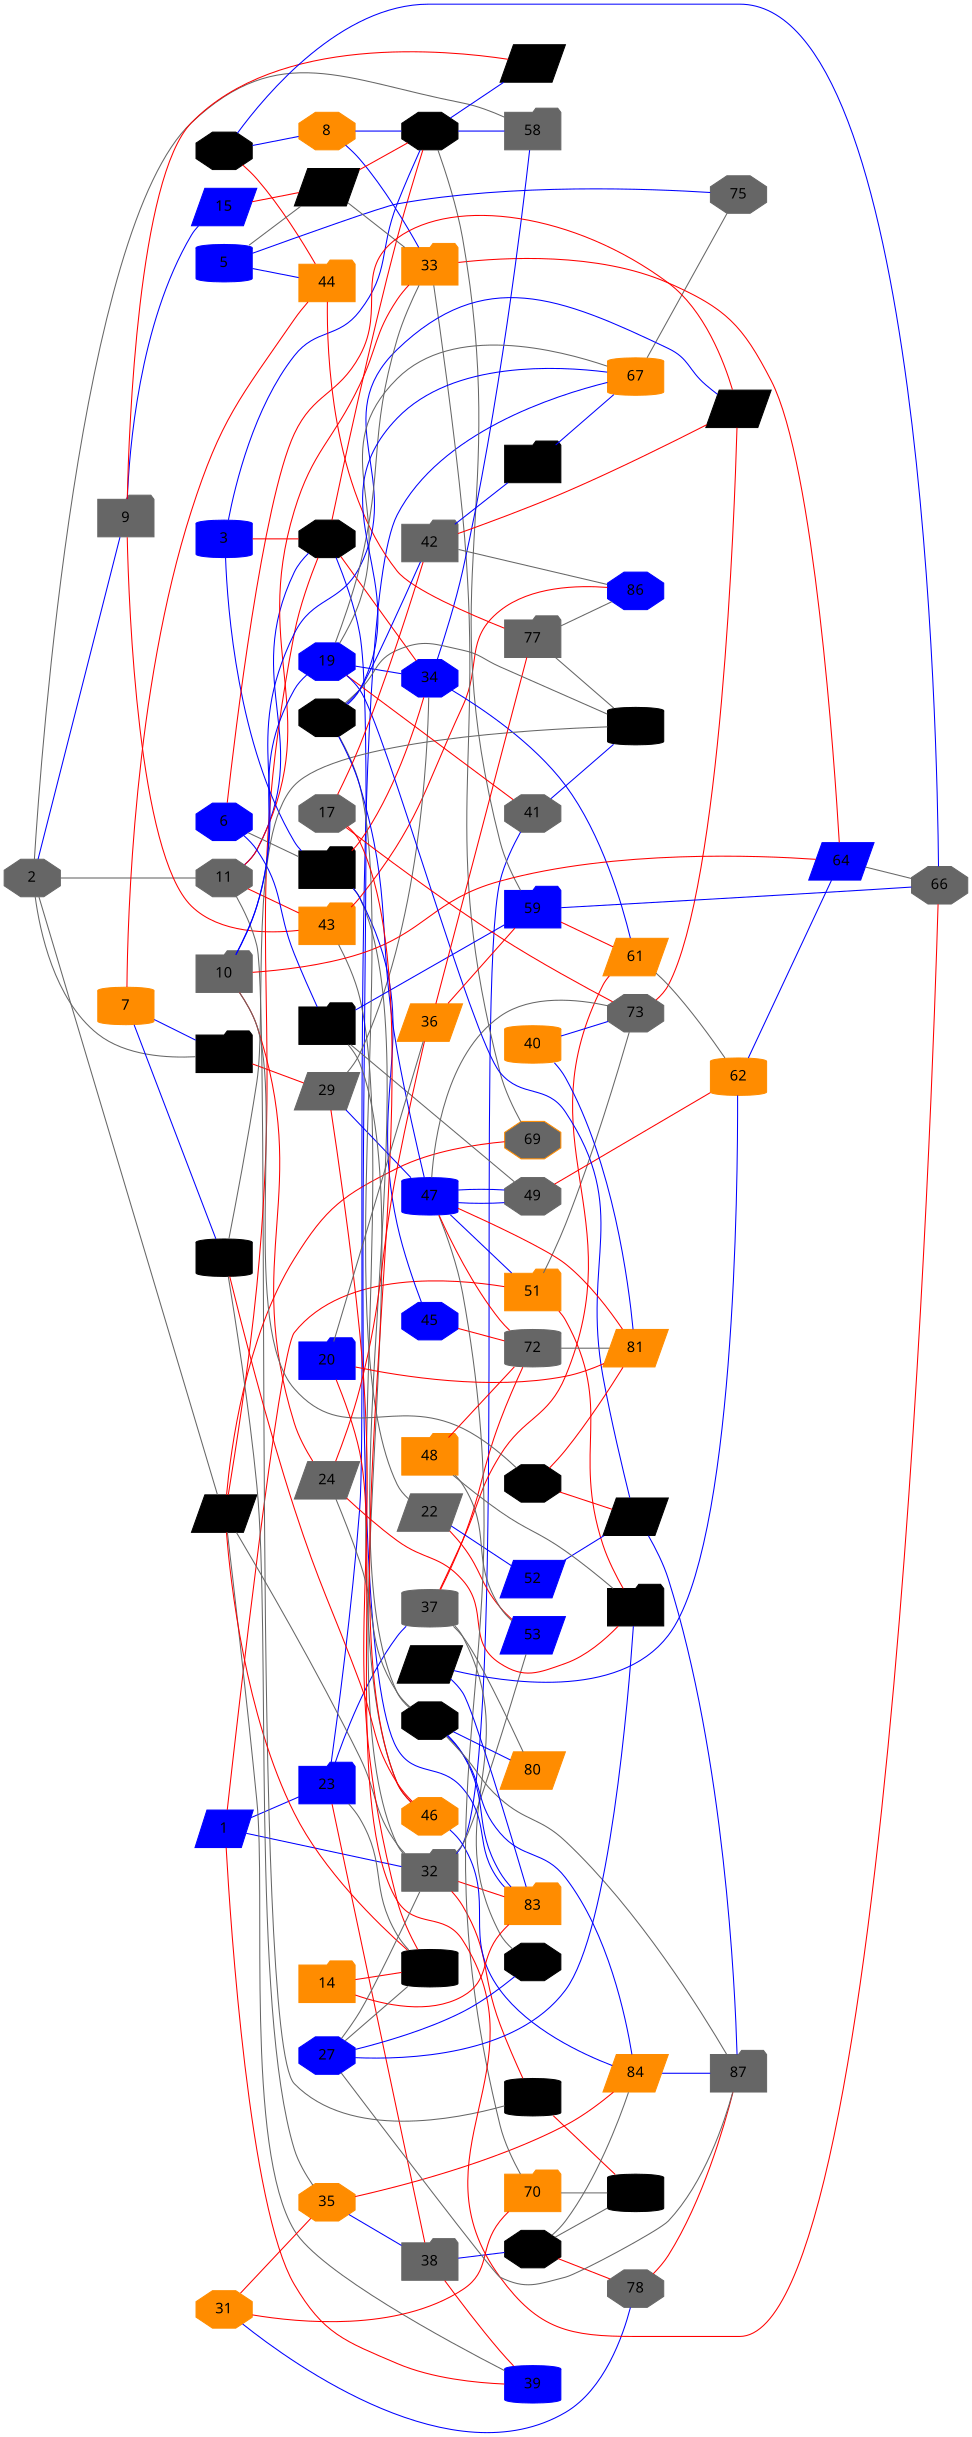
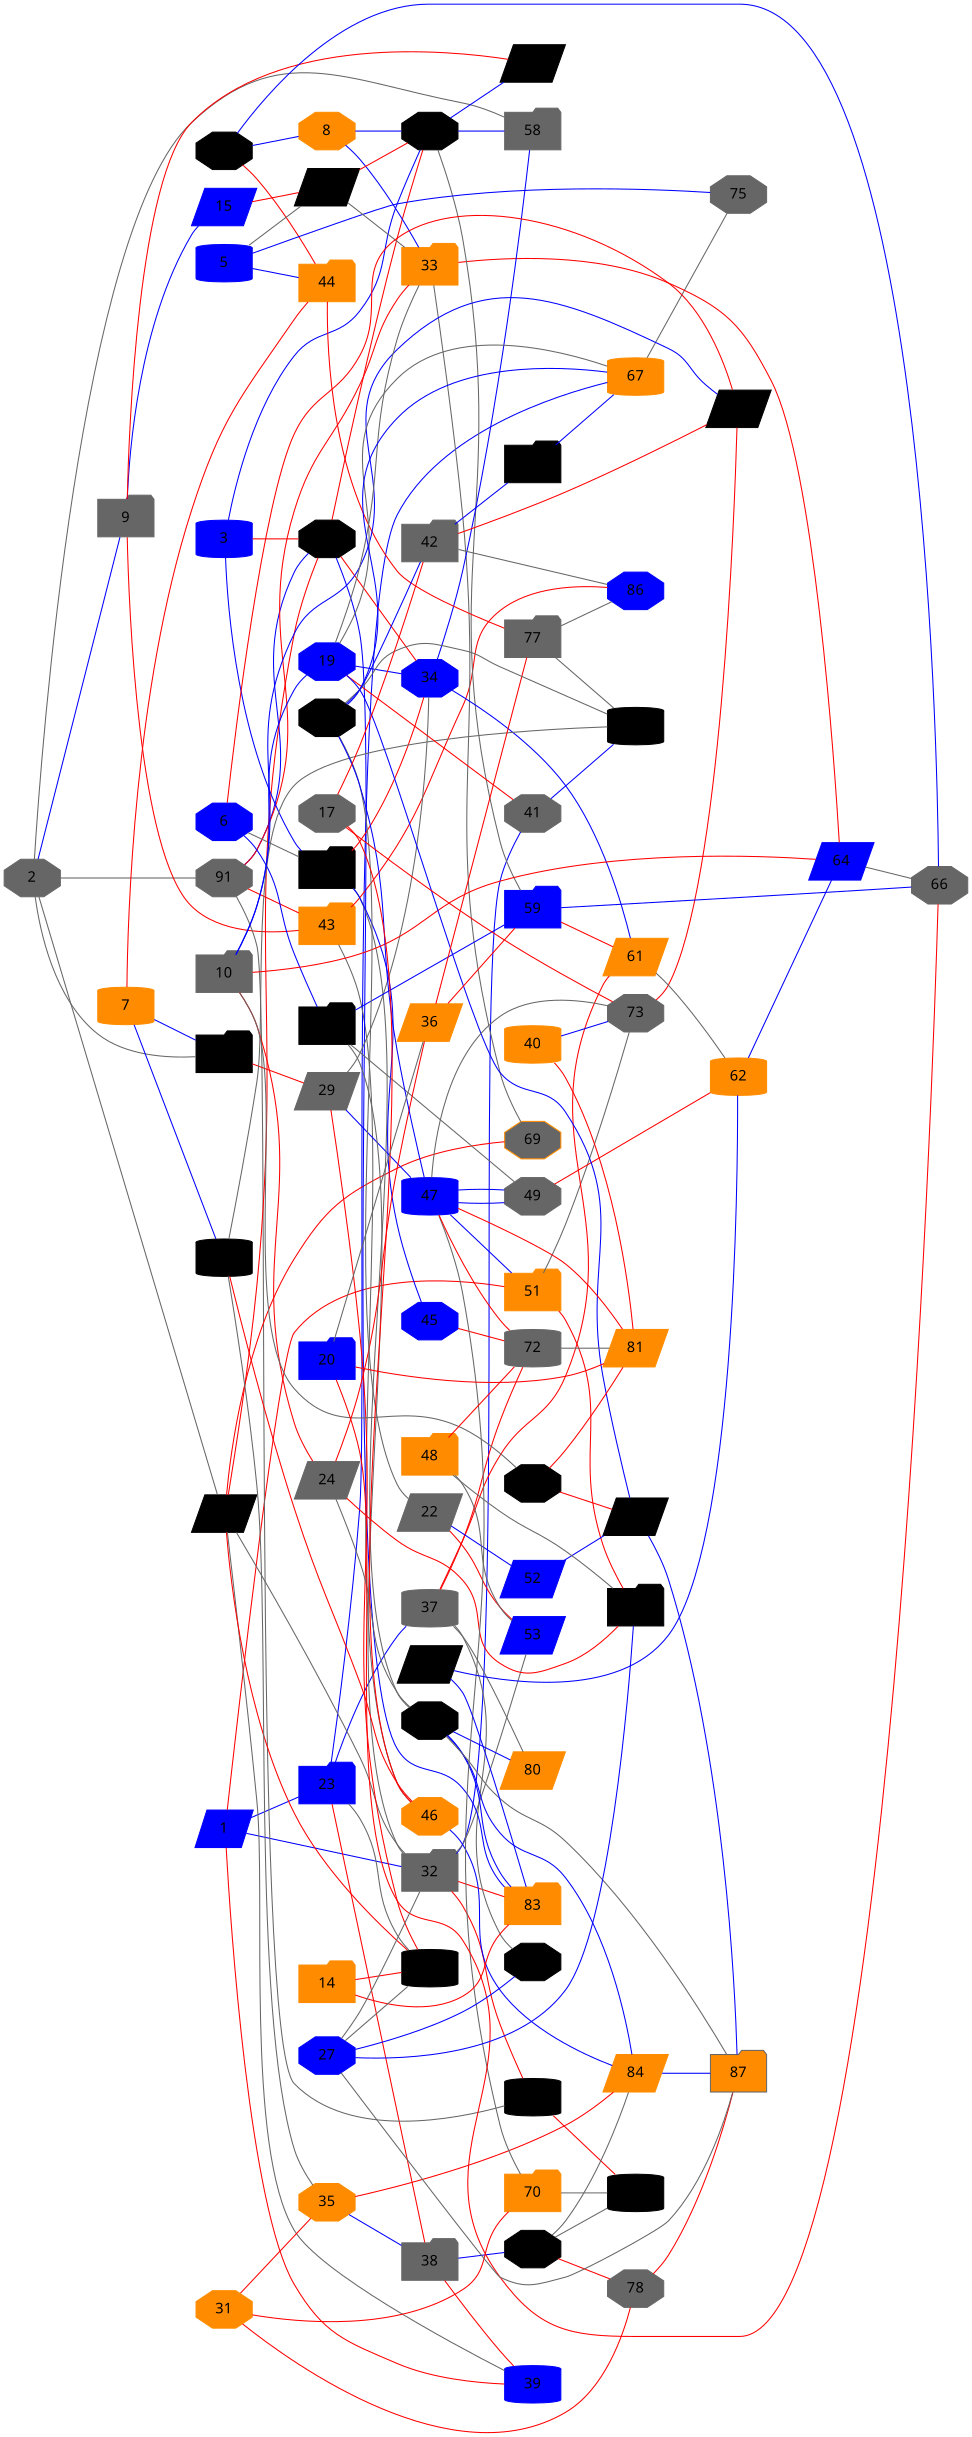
(224, 878) -> (224, 878)
(609, 1191) -> (609, 1191)
(739, 2073) -> (739, 2073)
(455, 2429) -> (455, 2429)
